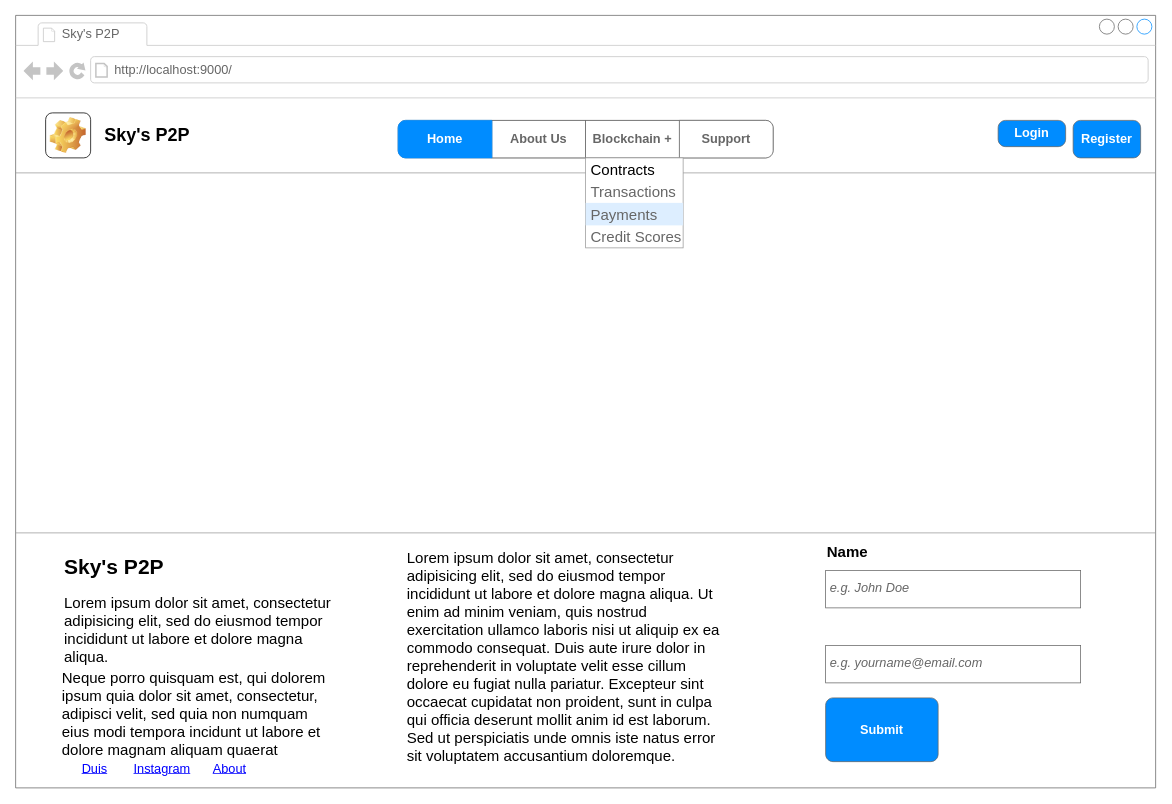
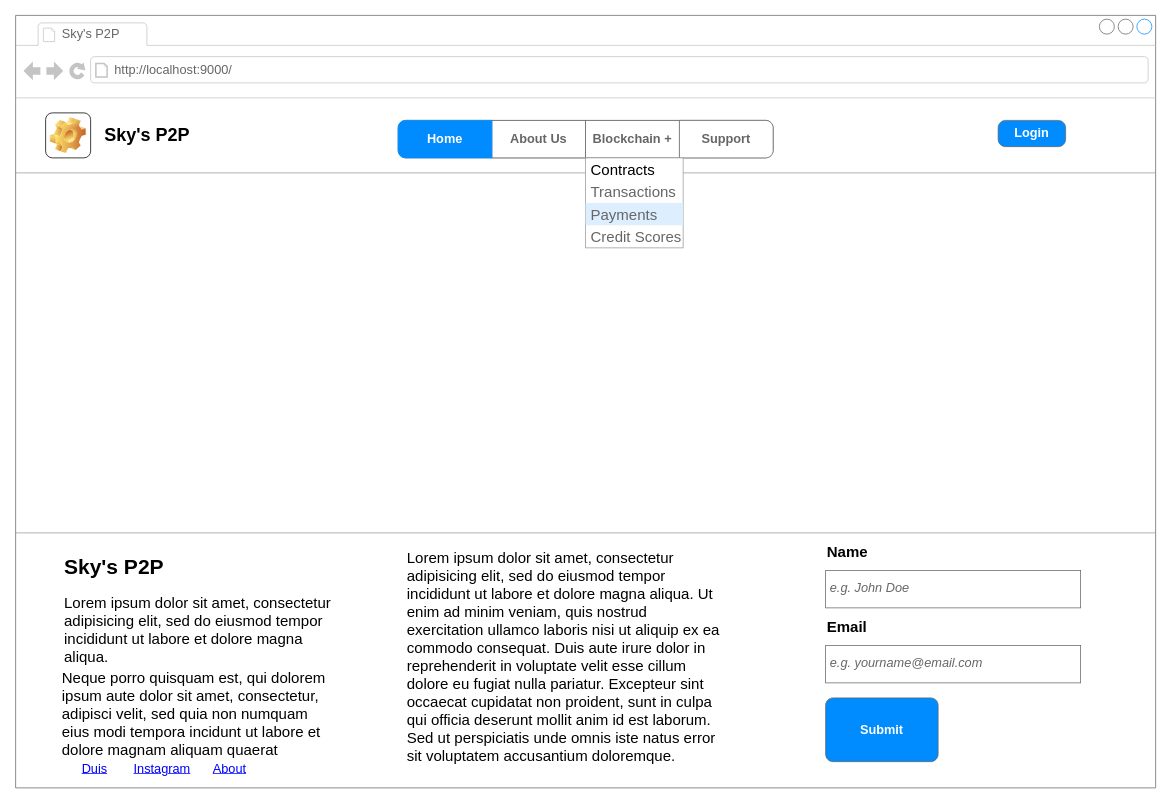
(1107, 139) -> none
none -> (953, 627)
(196, 686) -> (196, 691)
